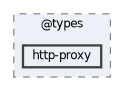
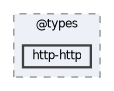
(62, 56) -> (57, 56)
